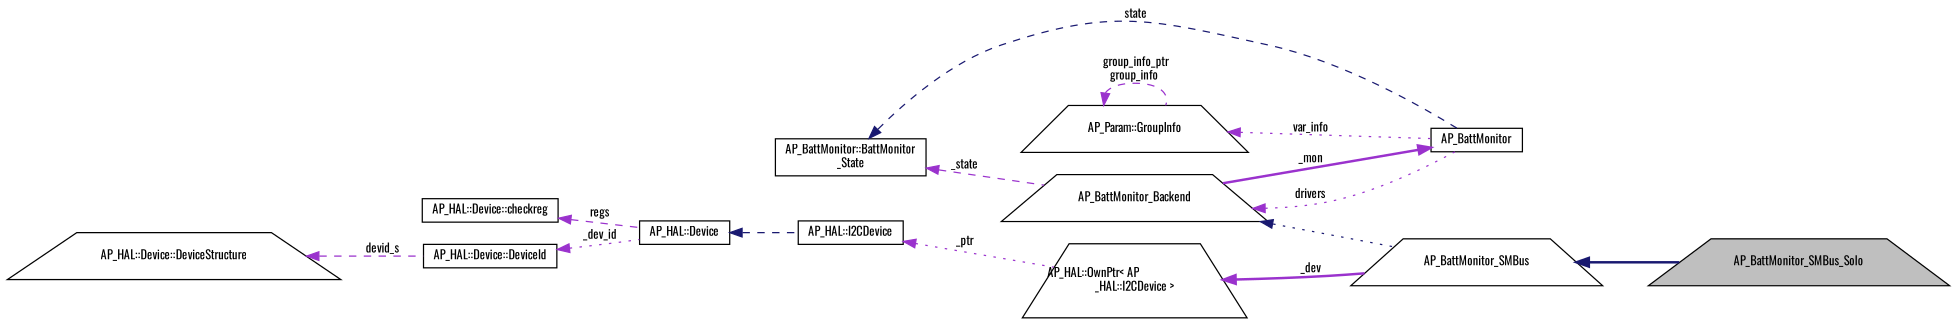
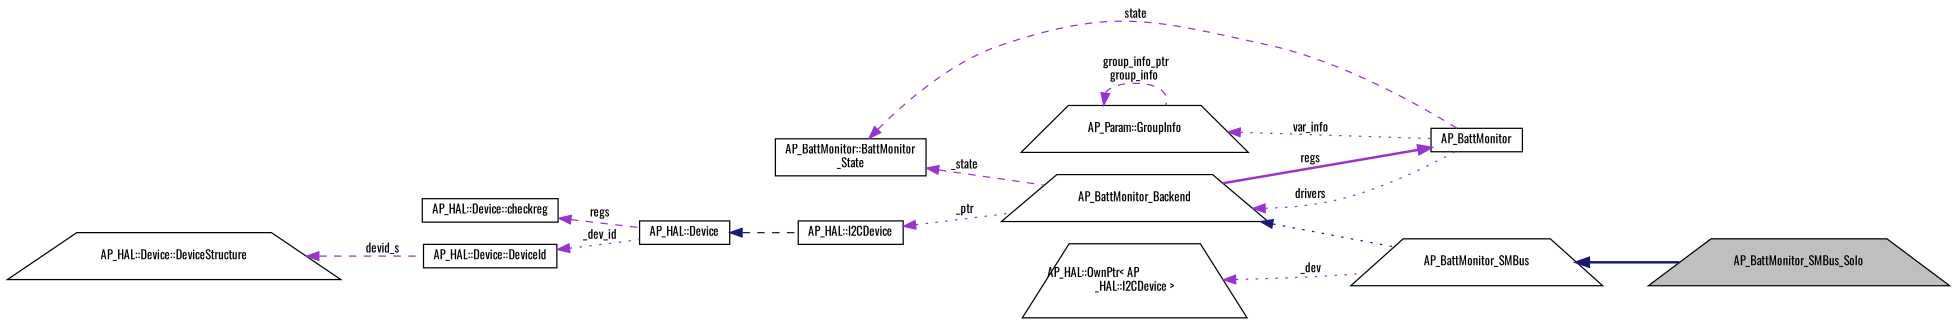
(1163, 24) -> (1163, 24)
(1309, 159) -> (1309, 159)
(985, 255) -> (963, 219)
(1300, 277) -> (1300, 277)
